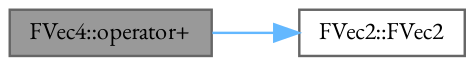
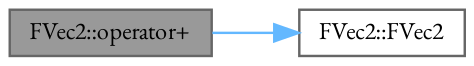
(111, 33) -> (111, 33)
